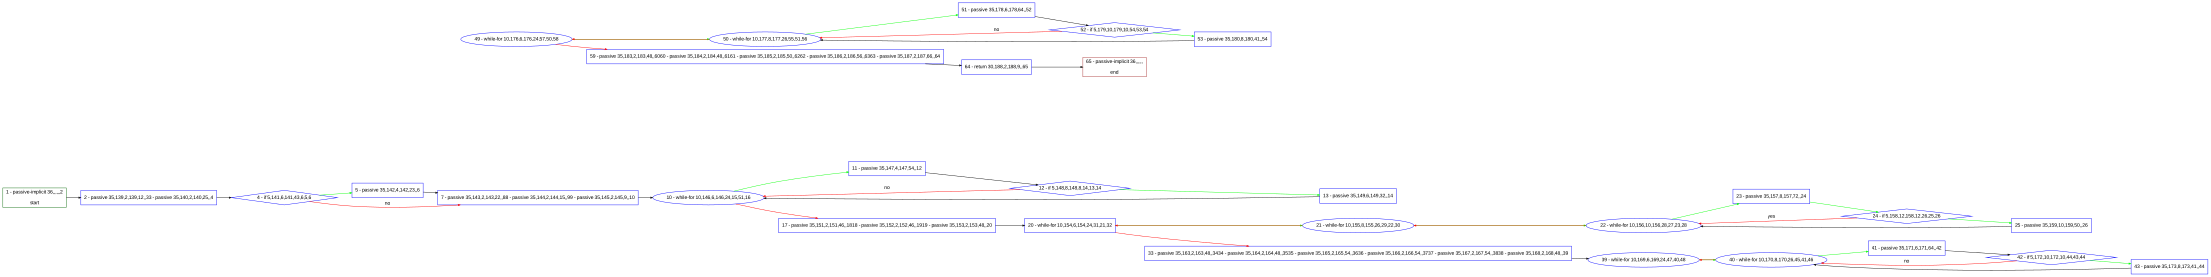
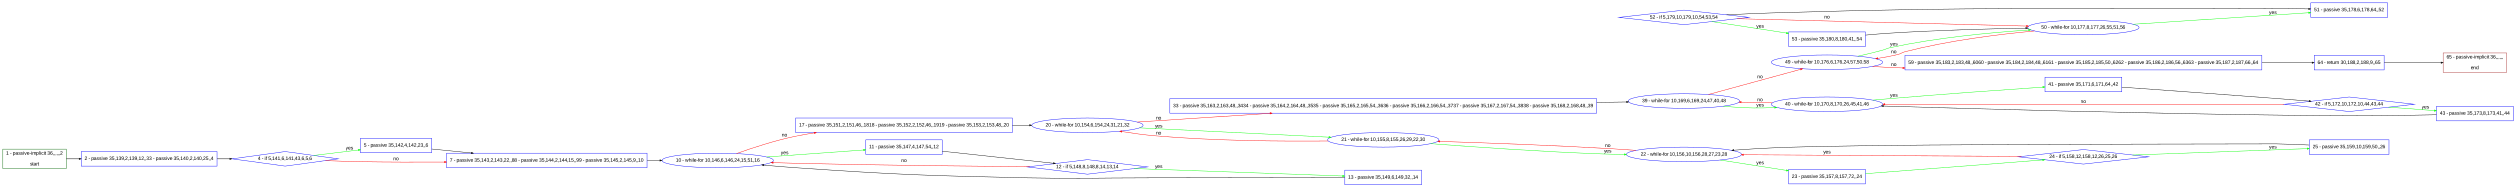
(1061, 21) -> (2017, 9)
none -> (1755, 82)
(1070, 226) -> (1087, 125)
